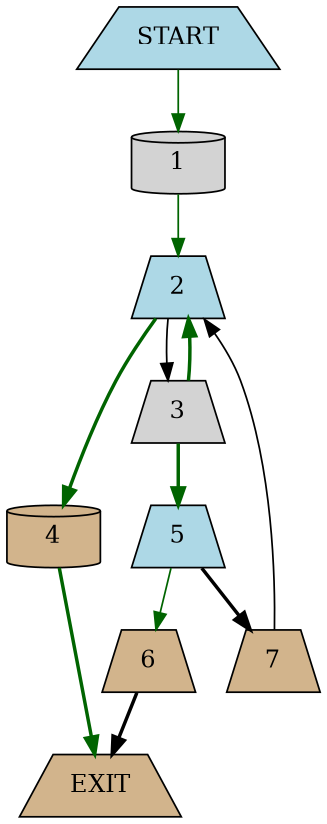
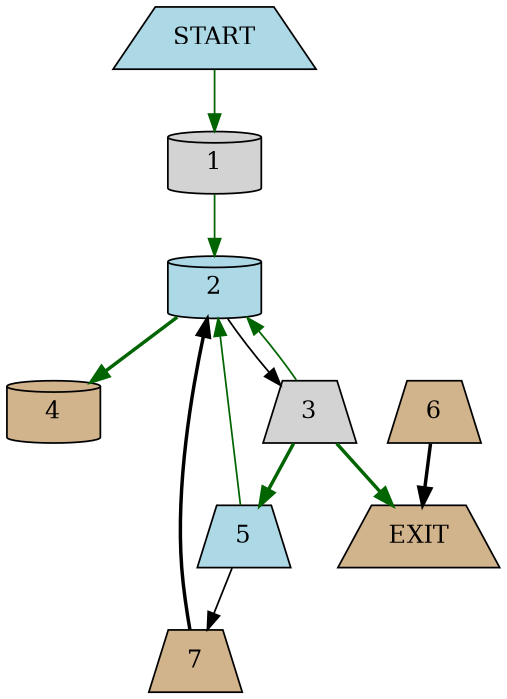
(178, 287) -> (215, 287)
(190, 358) -> (278, 355)
(264, 477) -> (182, 482)
(166, 591) -> (230, 421)
(221, 592) -> (223, 591)
(75, 652) -> (359, 468)
